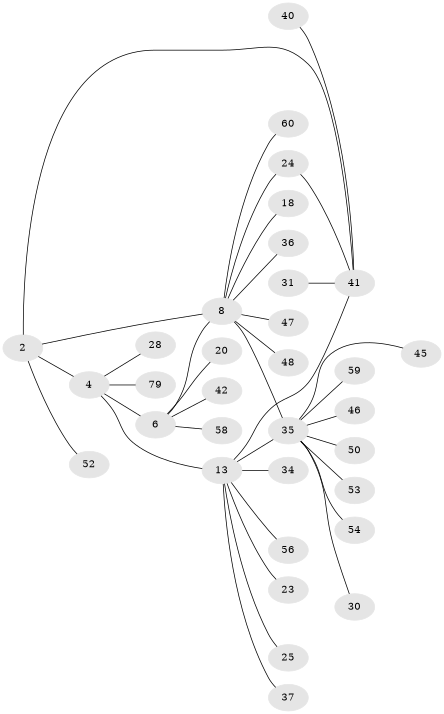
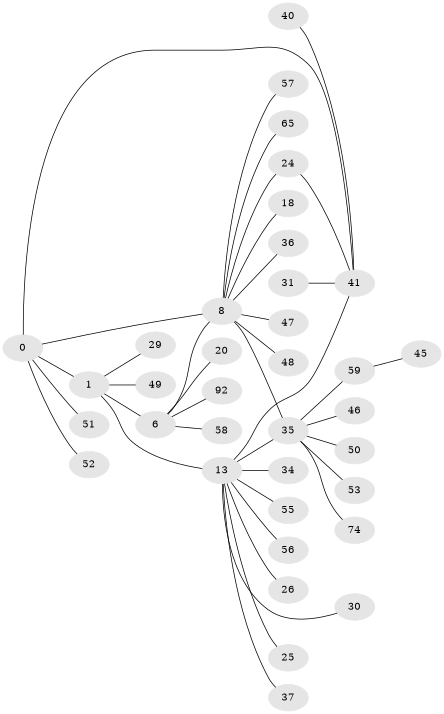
none -> (288, 84)
(288, 124) -> (288, 124)
(156, 345) -> (156, 345)
(23, 348) -> (23, 348)
(331, 354) -> (388, 362)
(89, 385) -> (89, 385)
(156, 385) -> (156, 385)
(222, 391) -> (222, 391)
none -> (89, 425)
none -> (288, 510)
(327, 516) -> (239, 571)
(355, 530) -> (355, 530)
(288, 590) -> (288, 590)
